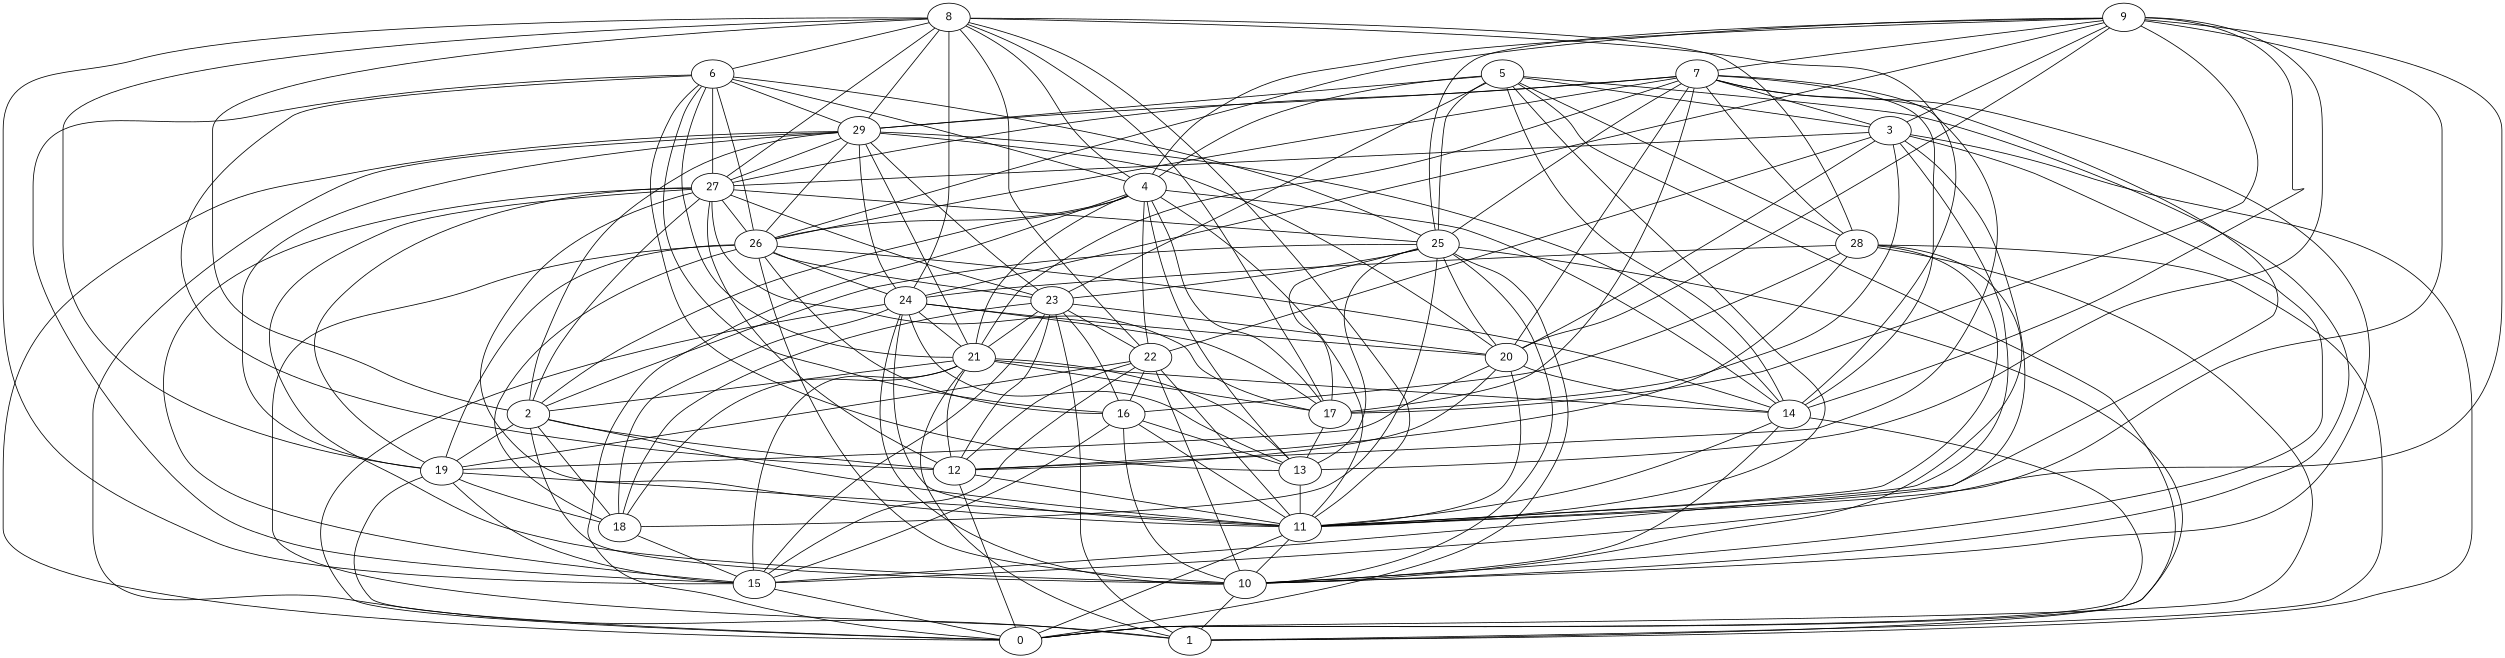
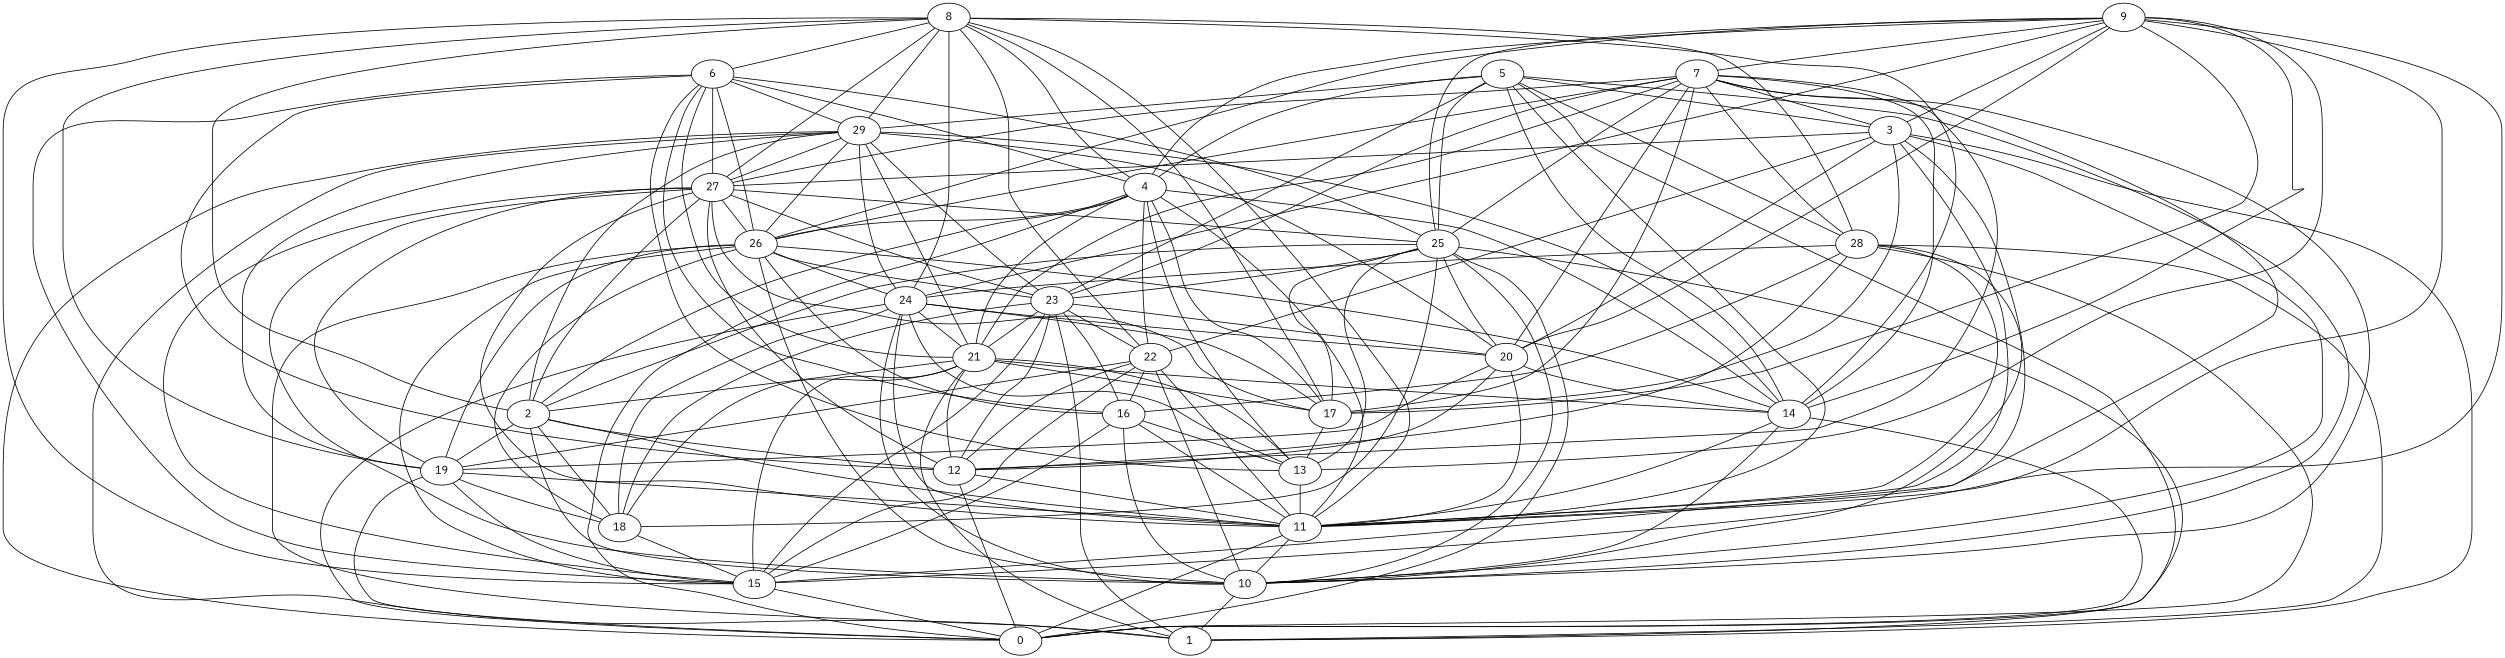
(1278, 102) -> (1383, 164)
none -> (400, 426)
